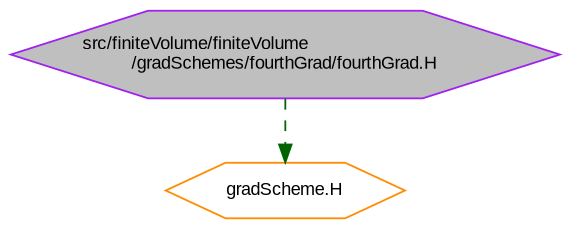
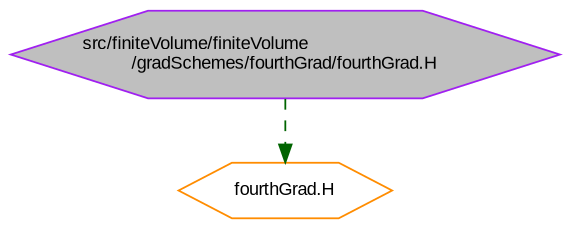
(285, 191) -> (285, 191)
